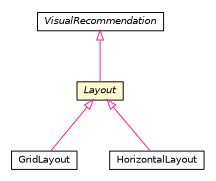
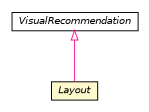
(44, 160) -> none
(157, 160) -> none
